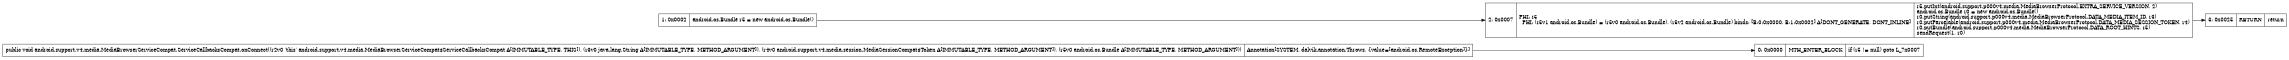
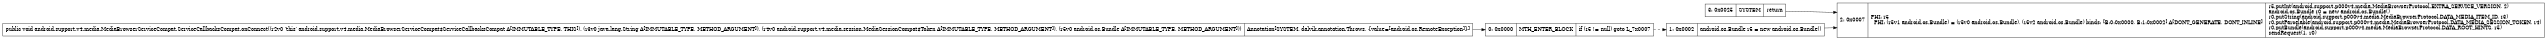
(2197, 20) -> (1810, 12)
(2250, 20) -> (1750, 10)
none -> (1658, 30)
